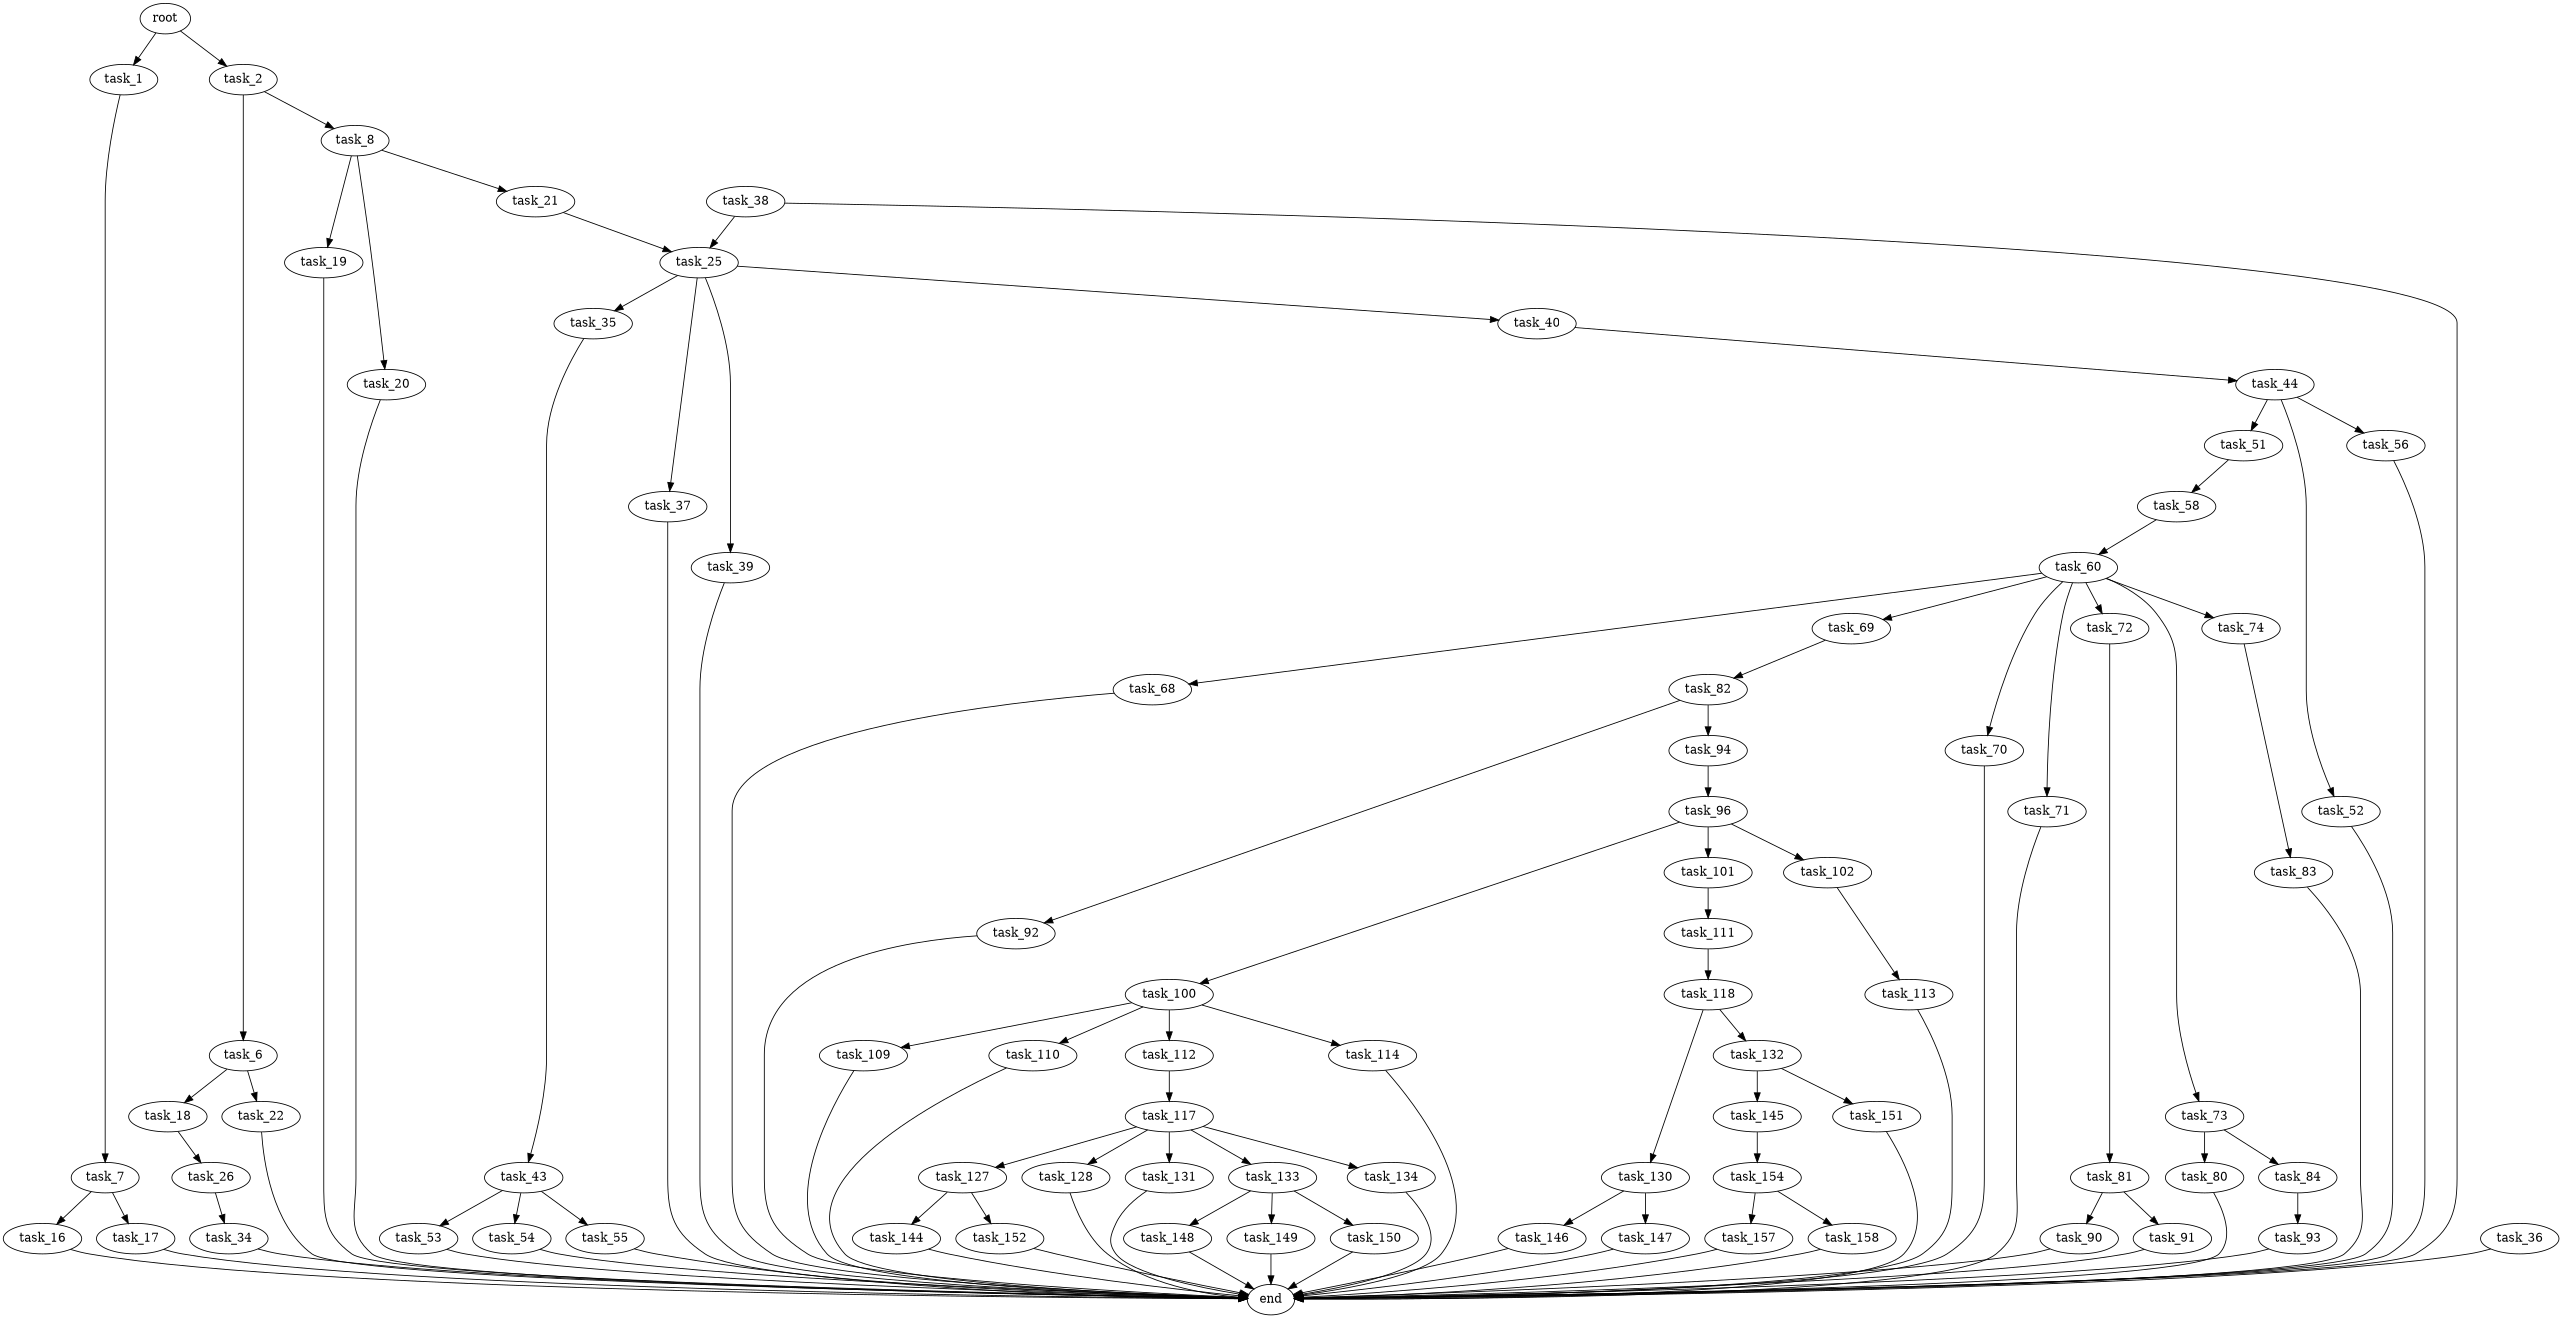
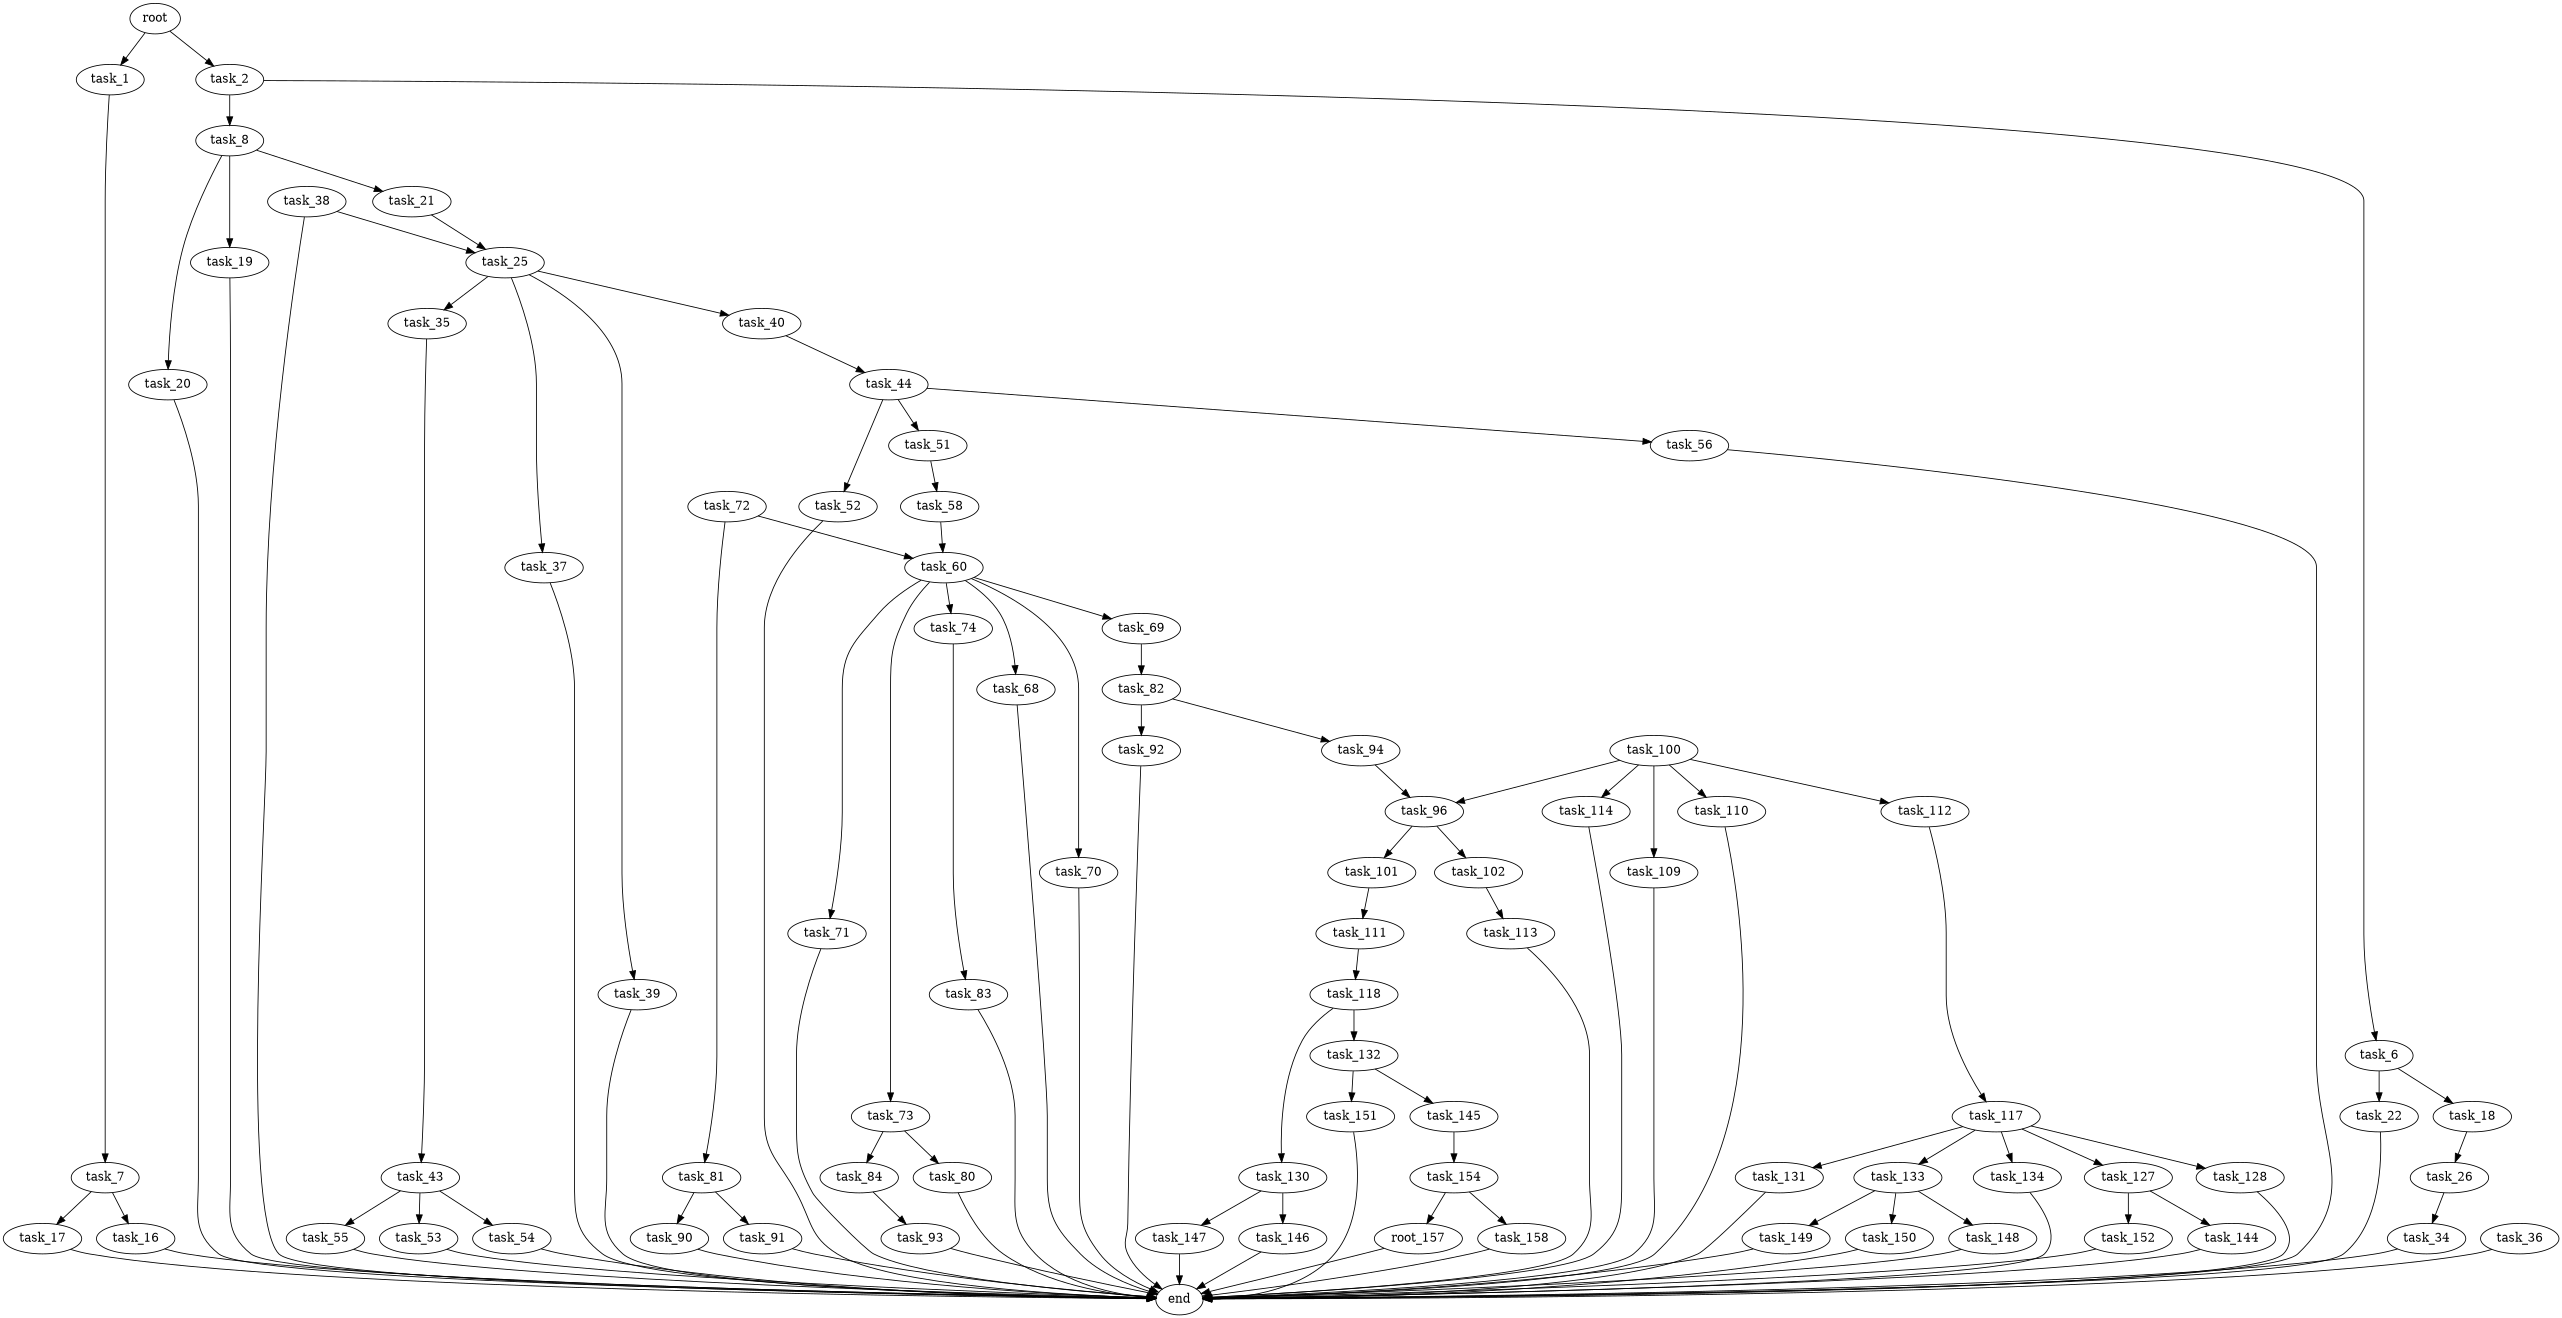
(2092, 594) -> (831, 536)
(1444, 901) -> (1542, 780)
(1749, 1239) -> (1418, 1239)
